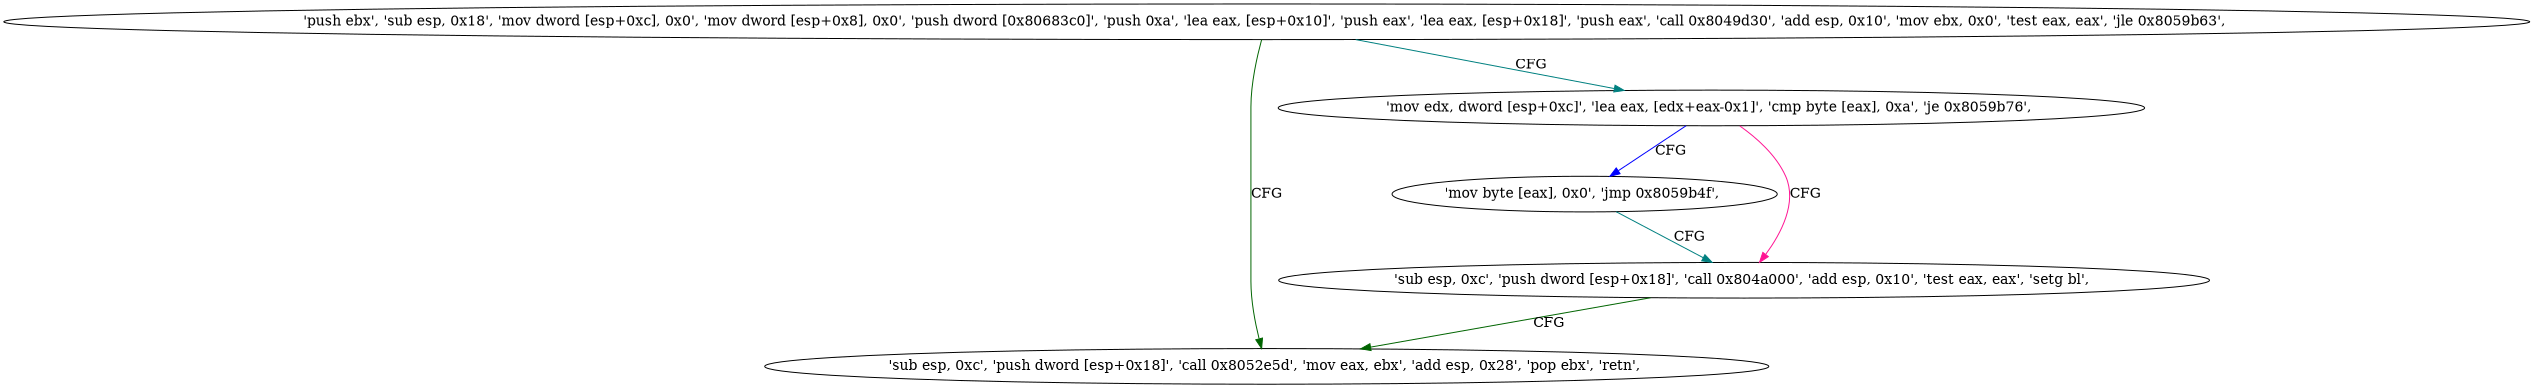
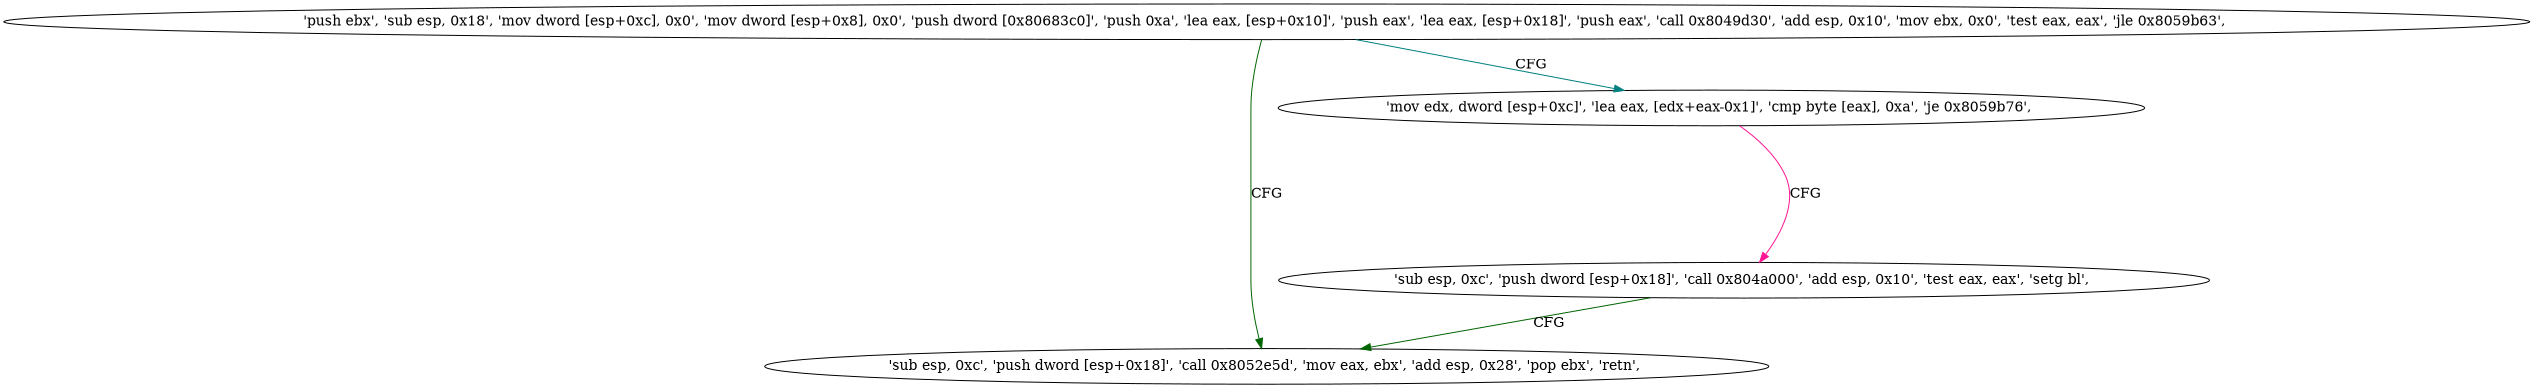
(1585, 194) -> none
